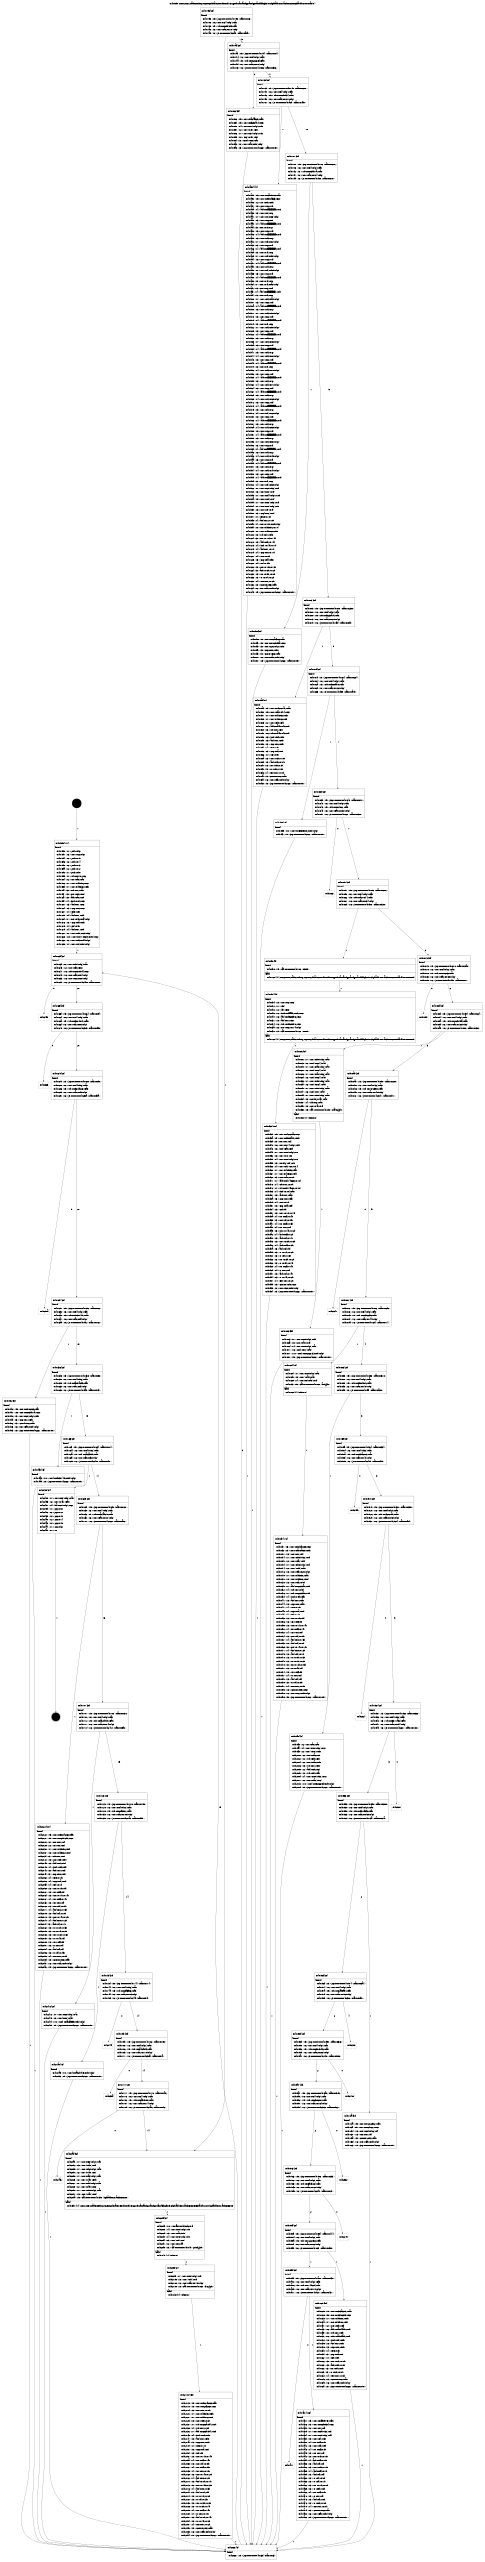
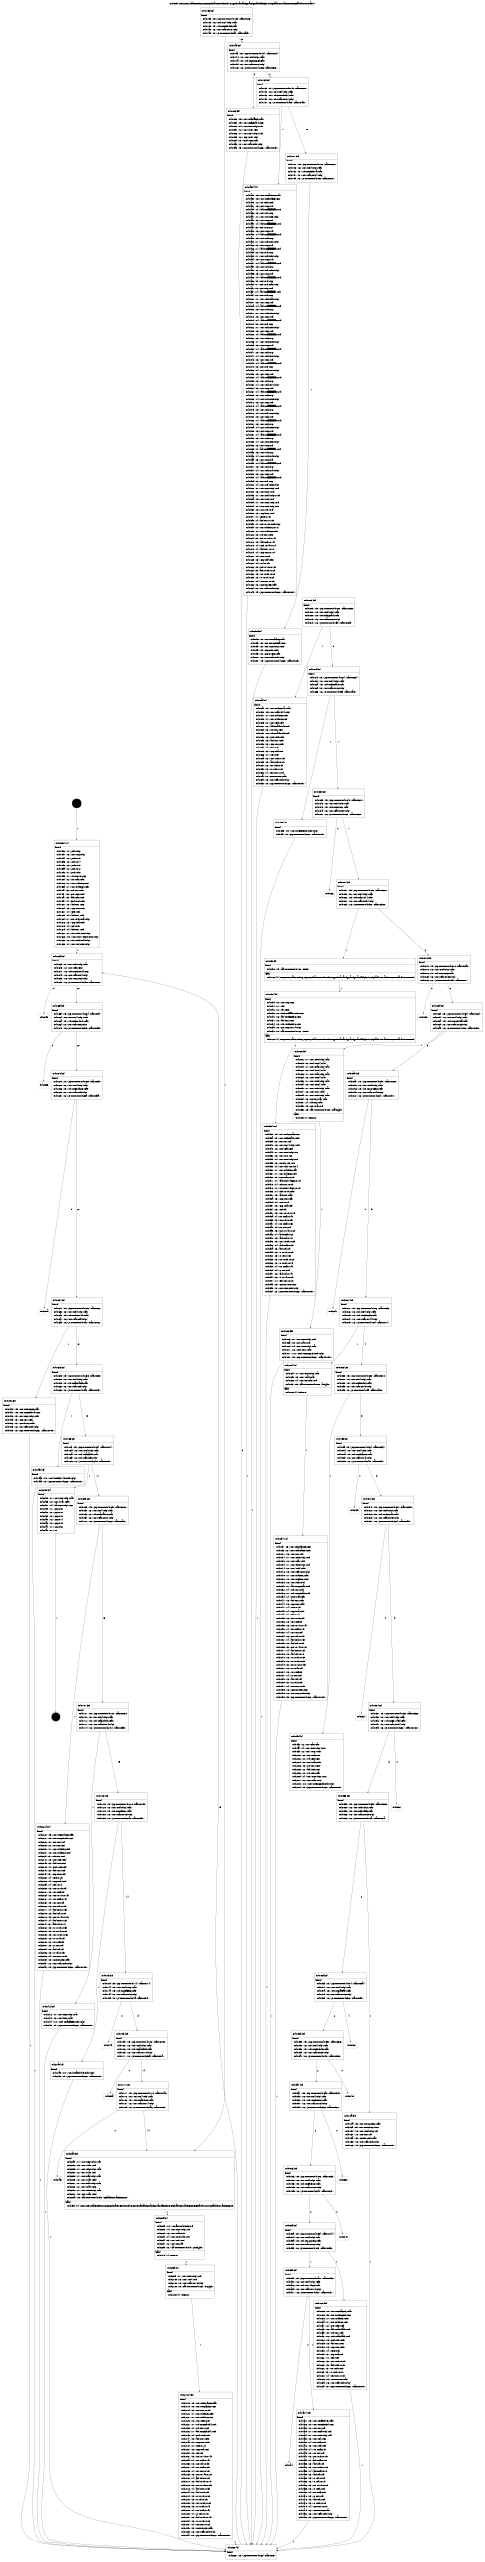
(320, 389) -> none
(281, 2166) -> none
